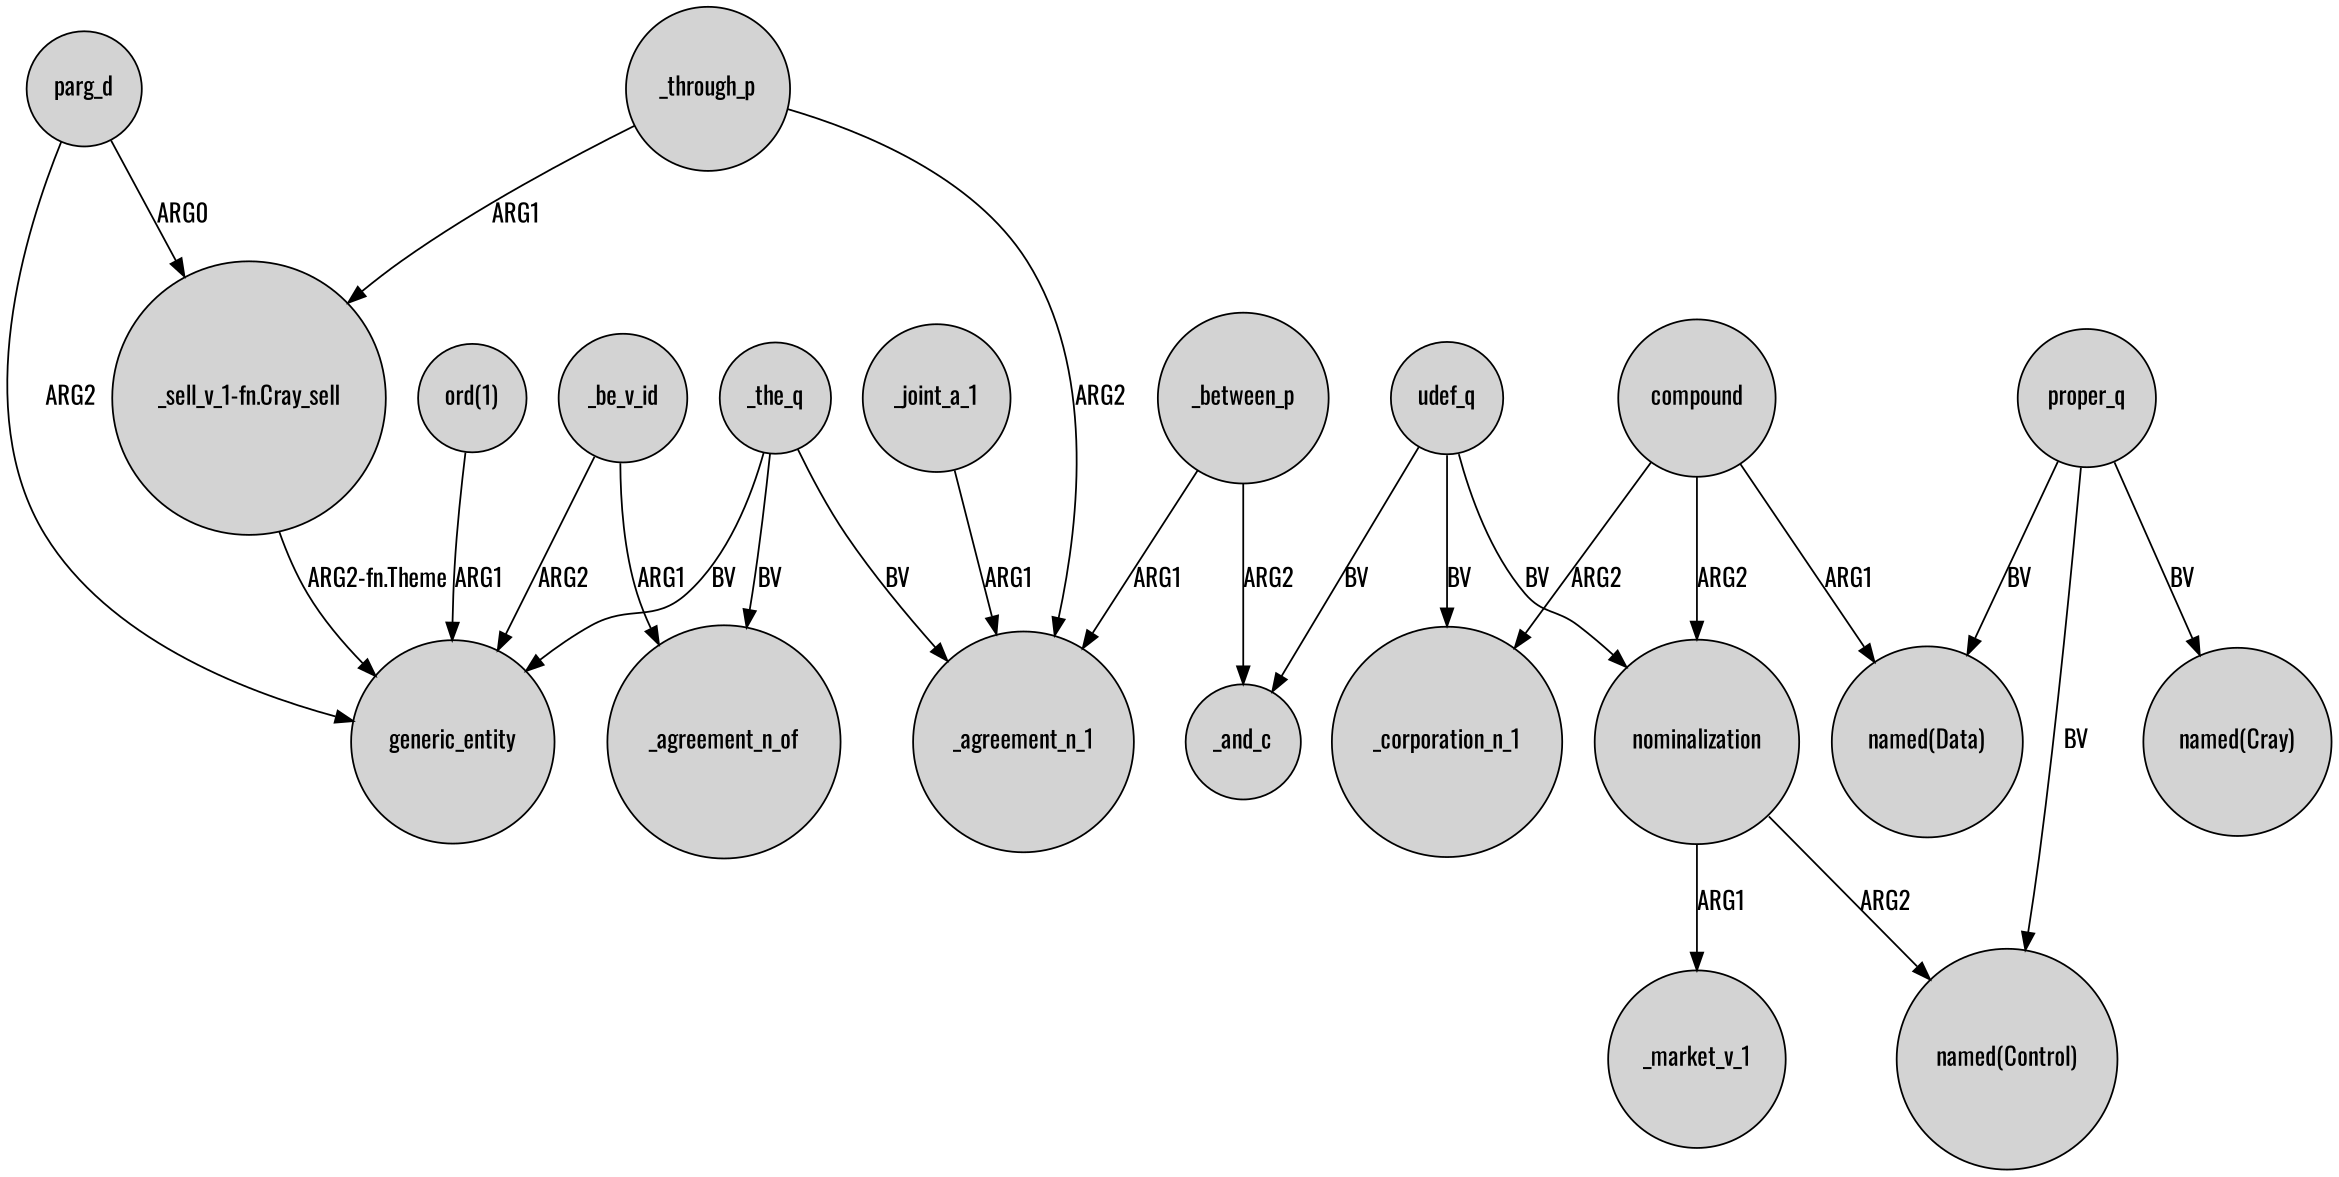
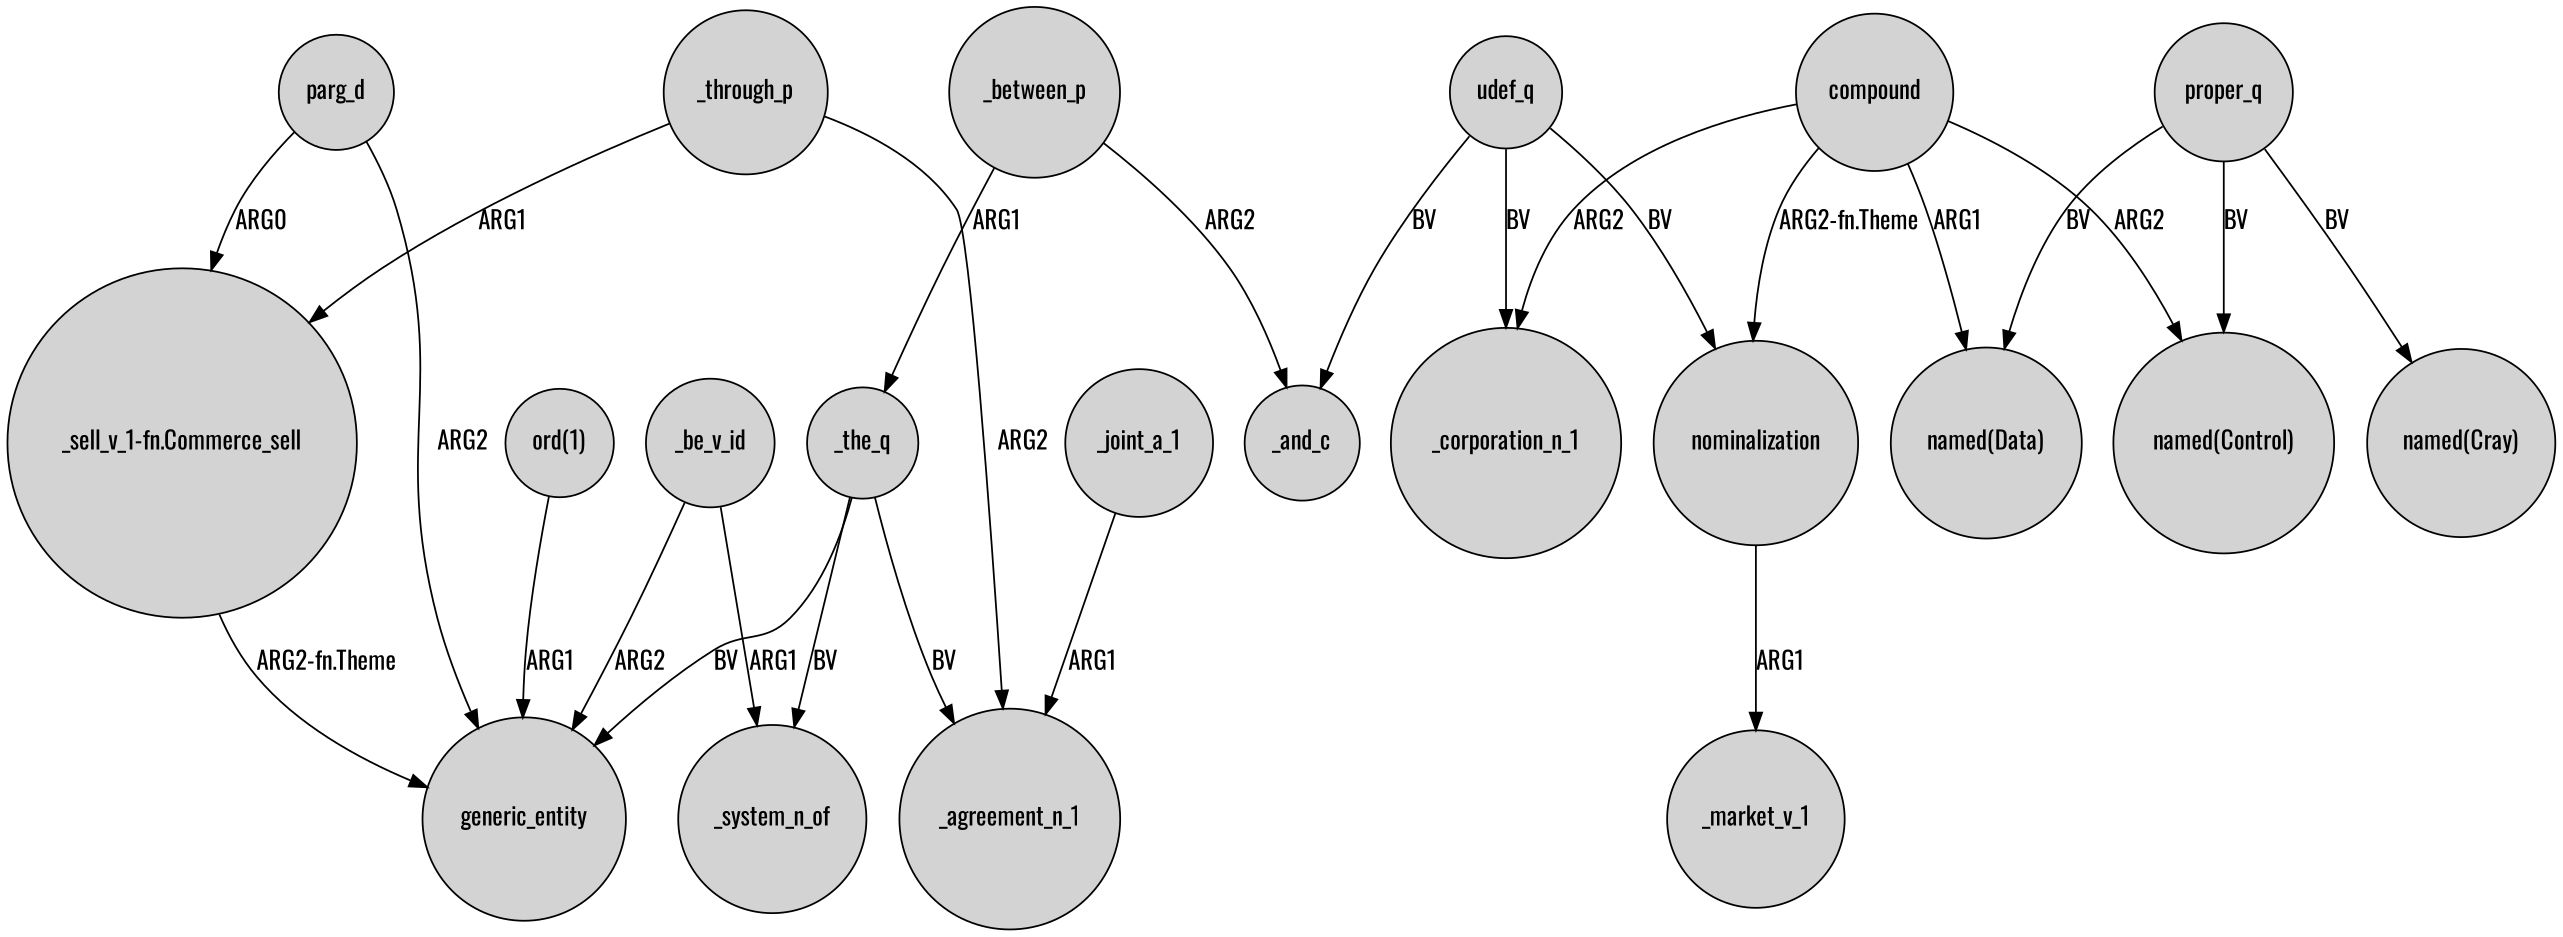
(249, 398) -> (182, 443)
(1145, 552) -> (941, 271)
(1723, 580) -> (1849, 223)
(724, 742) -> (772, 819)
(1843, 891) -> (2086, 205)
